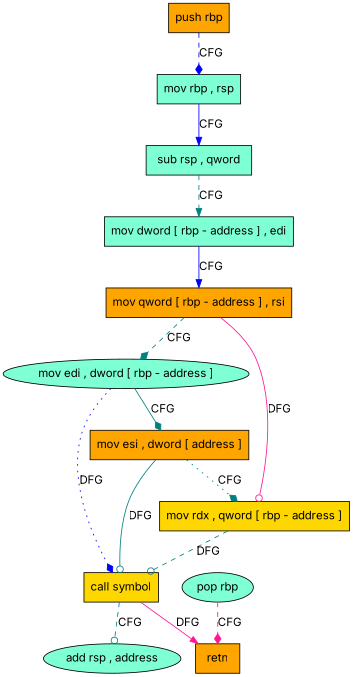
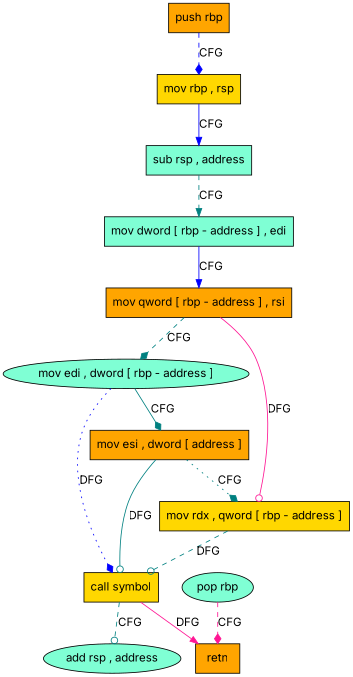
(199, 89) -> (199, 89)
(199, 160) -> (199, 160)
